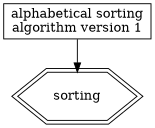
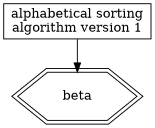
(77, 96) -> (77, 96)
